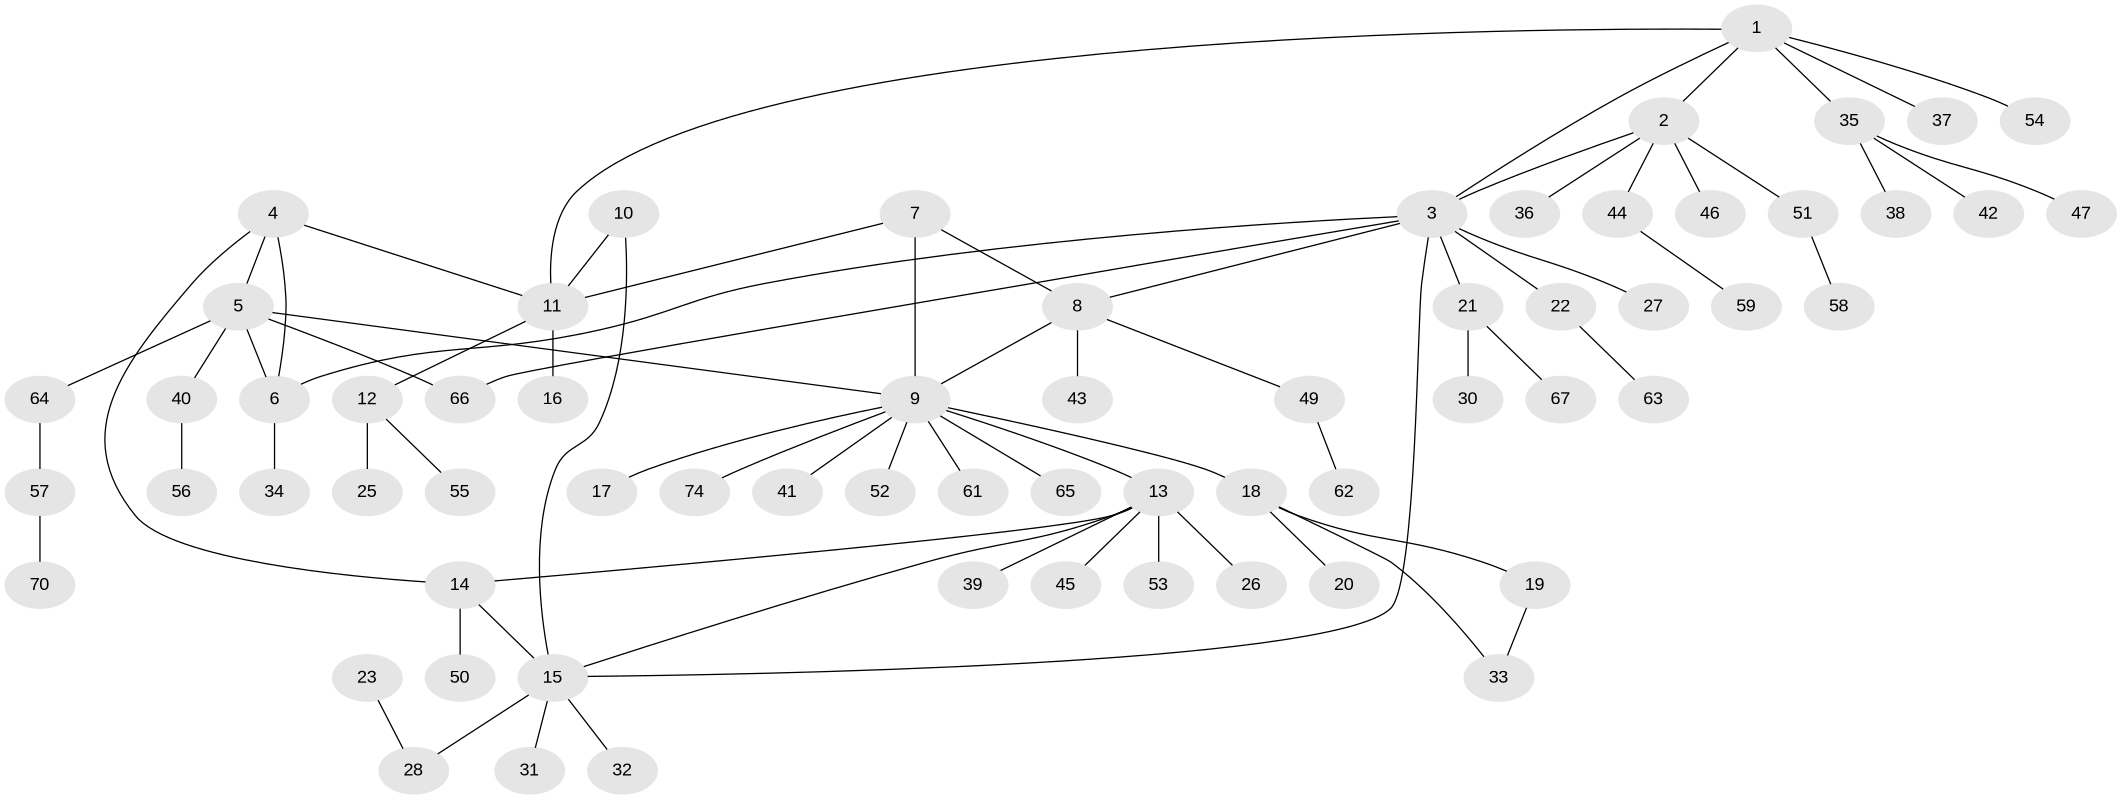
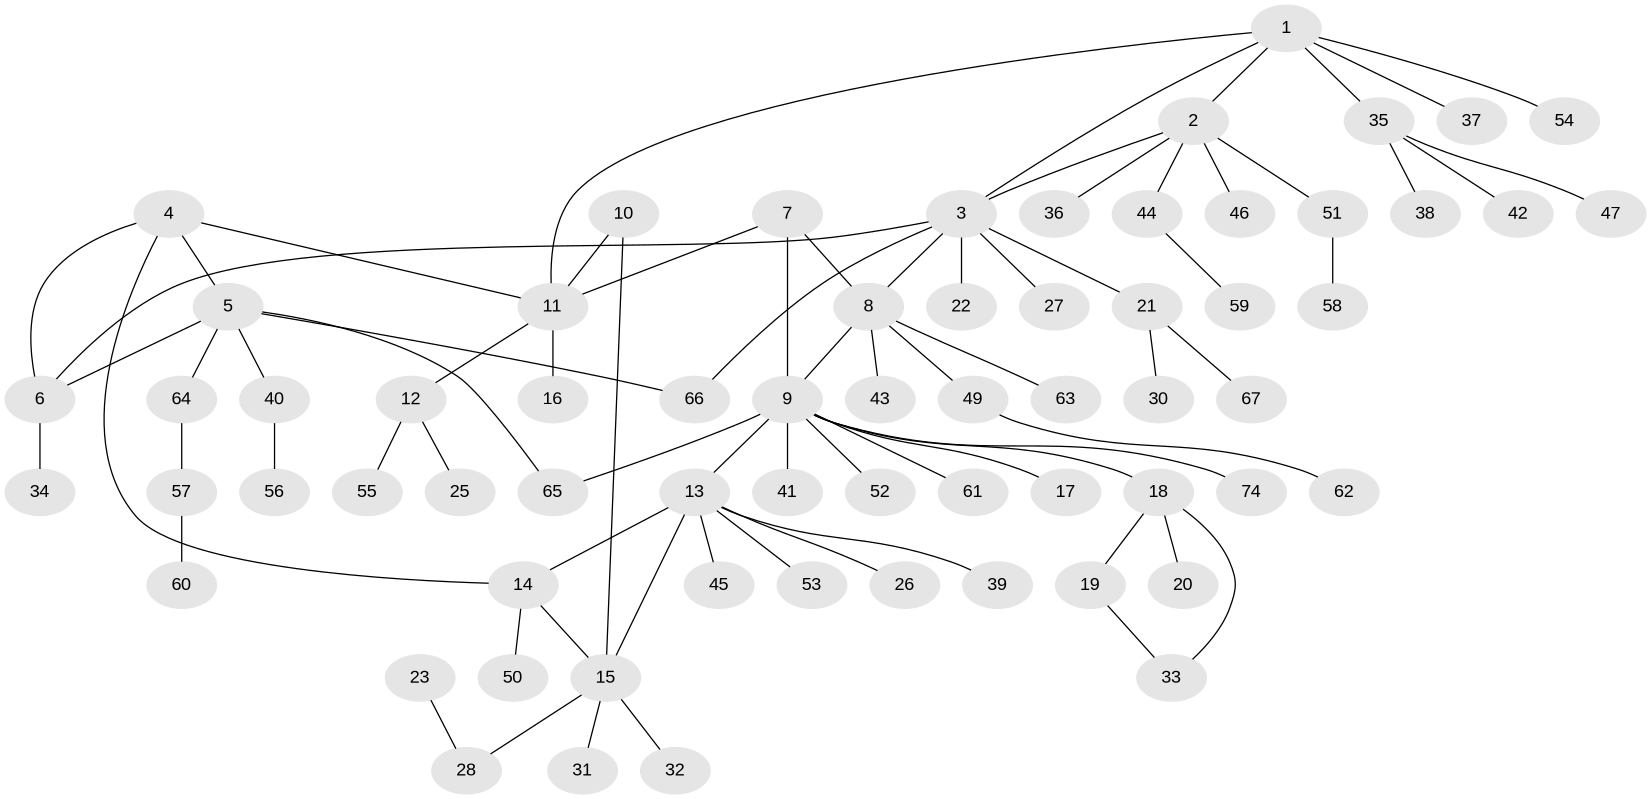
(577, 353) -> (422, 357)
(1607, 353) -> (967, 353)
(40, 585) -> (182, 585)
(1179, 652) -> none
